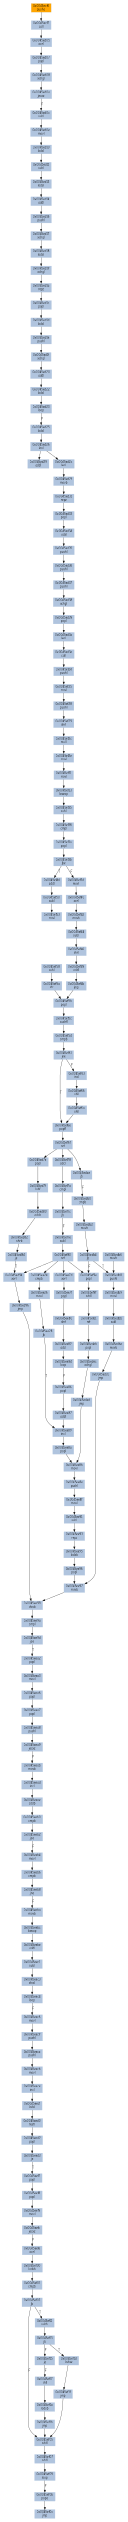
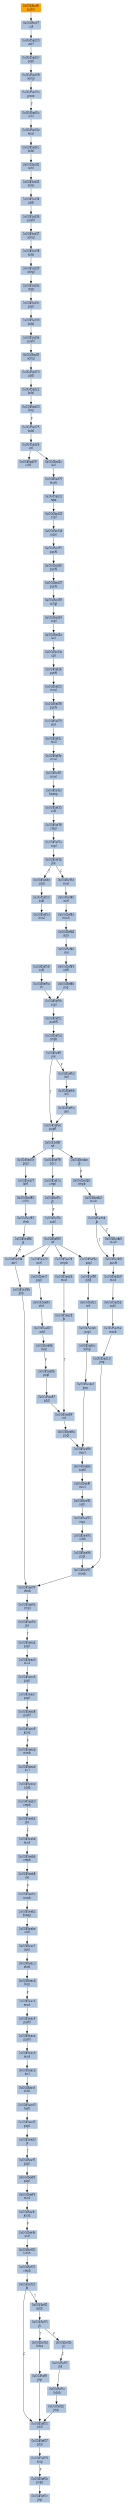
(88, 1266) -> (105, 1230)
